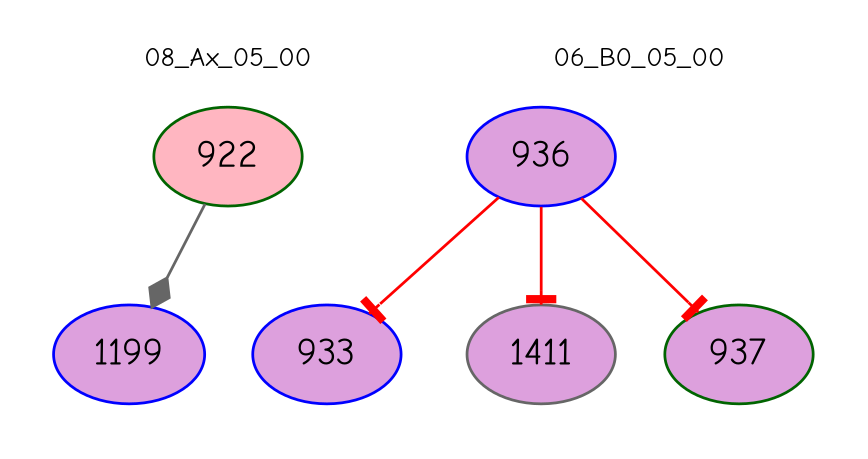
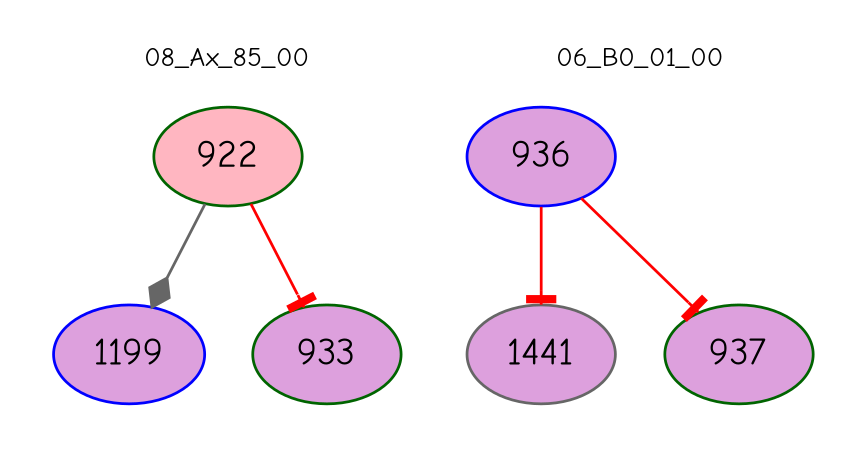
(228, 59) -> (228, 59)
(640, 59) -> (640, 59)
(463, 229) -> (274, 249)
(327, 354) -> (327, 354)
(541, 354) -> (541, 354)
